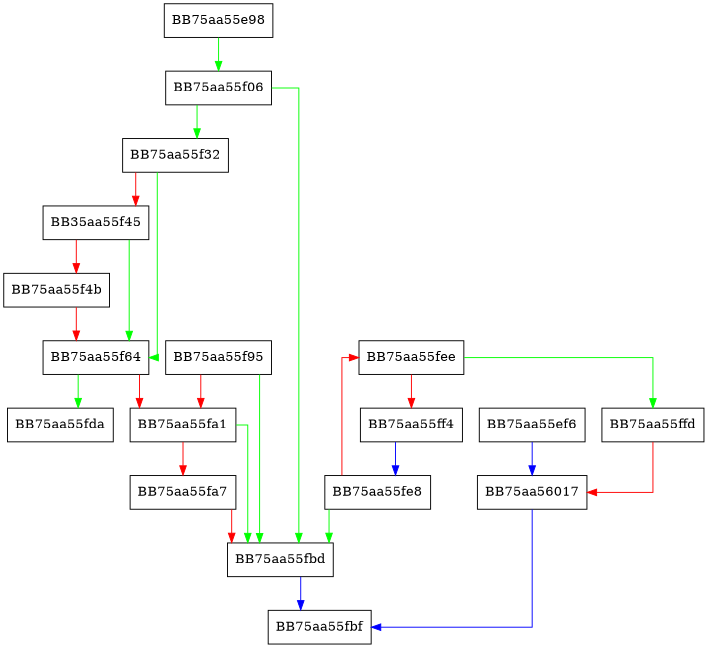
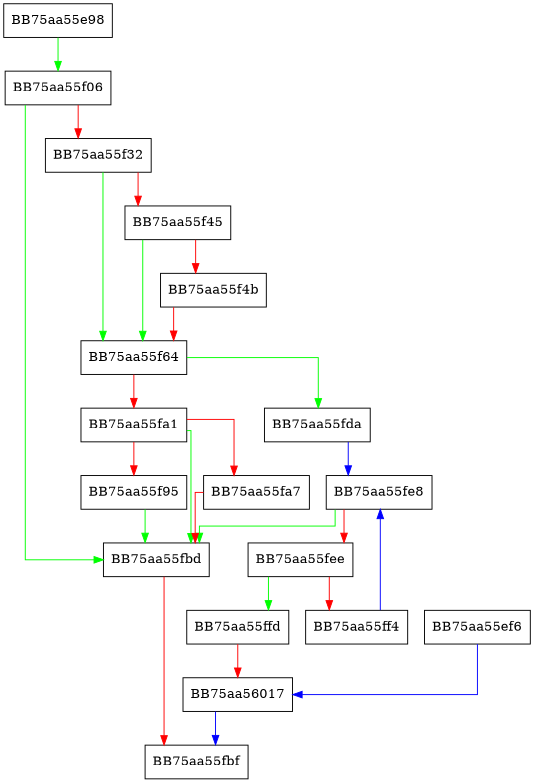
(197, 117) -> (78, 117)
(96, 223) -> (178, 223)
(201, 387) -> (134, 454)
none -> (348, 454)
(301, 589) -> (164, 656)
